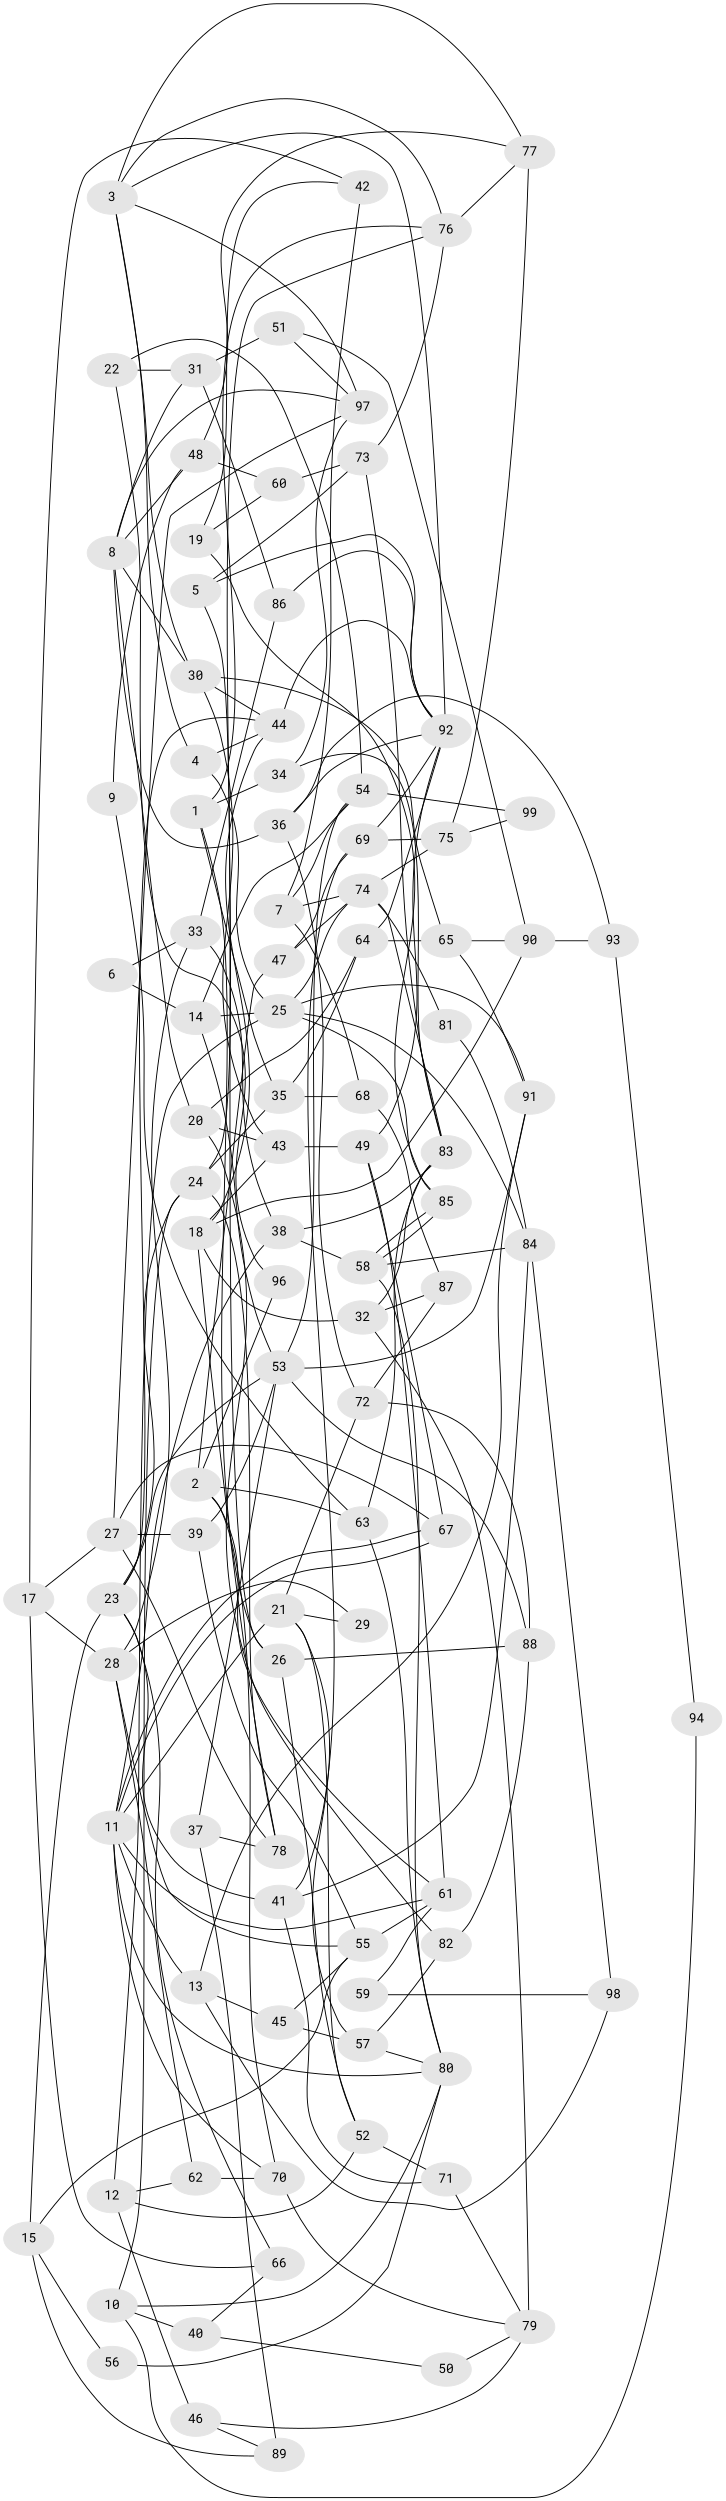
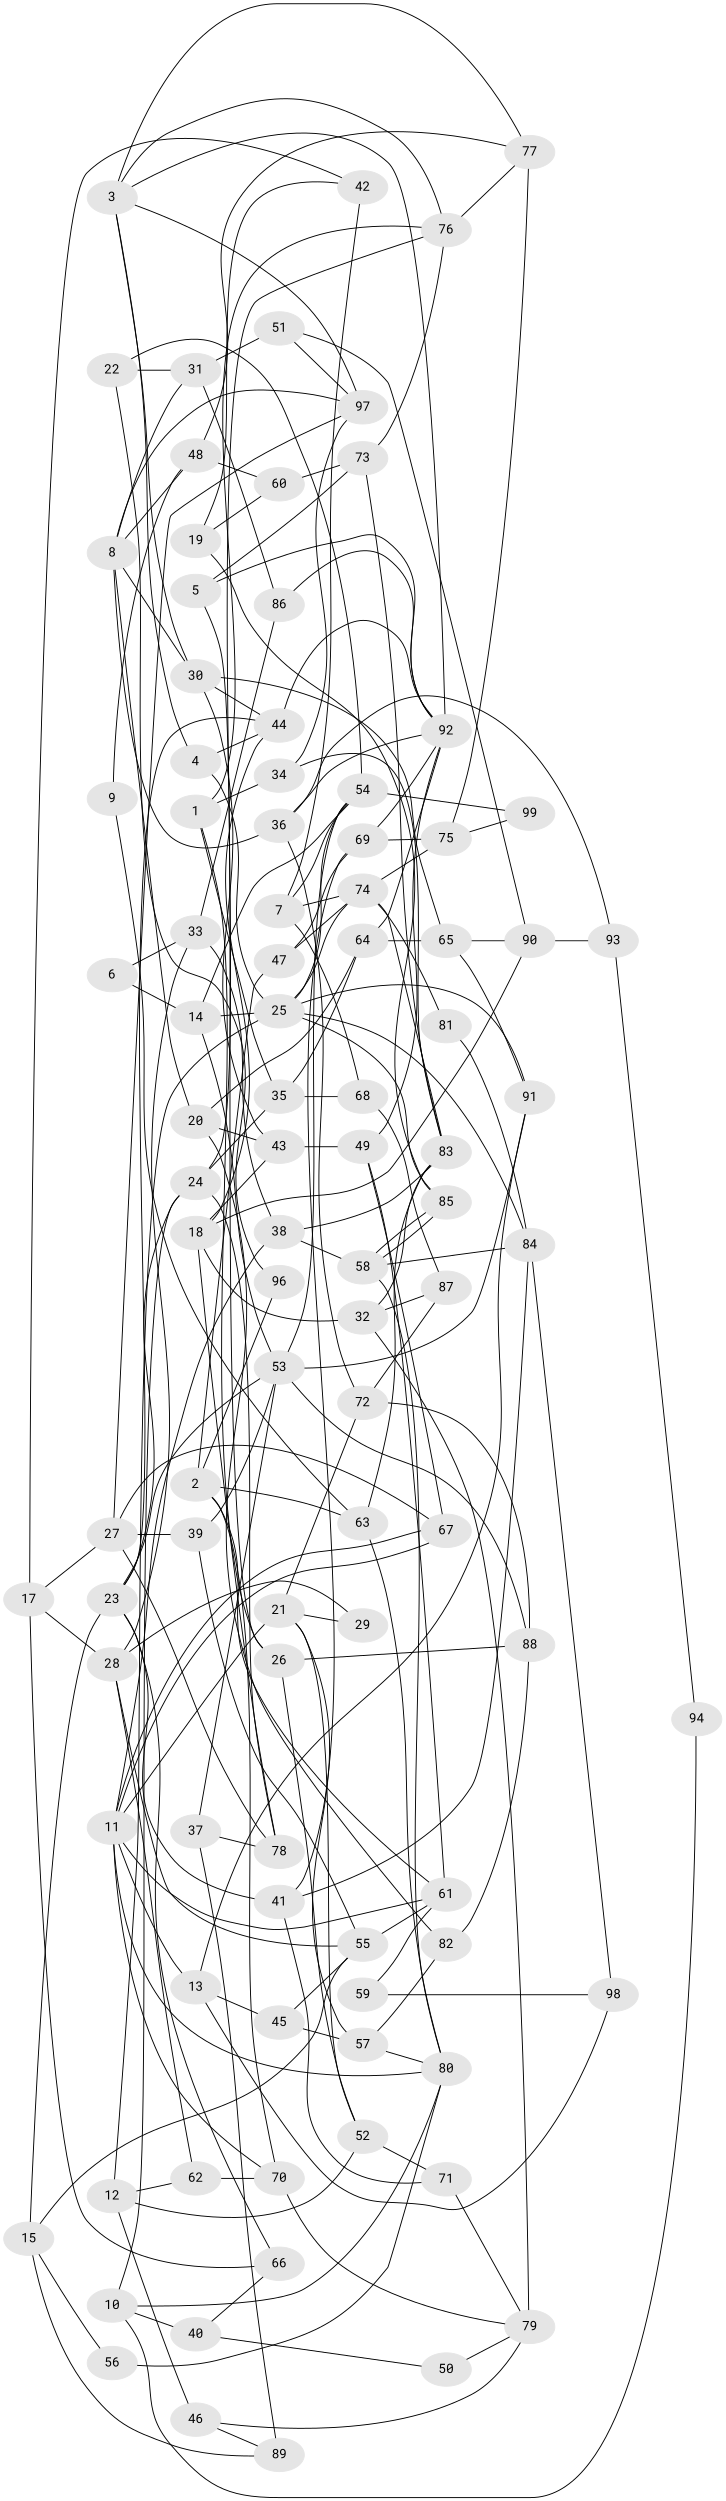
none -> (321, 901)
